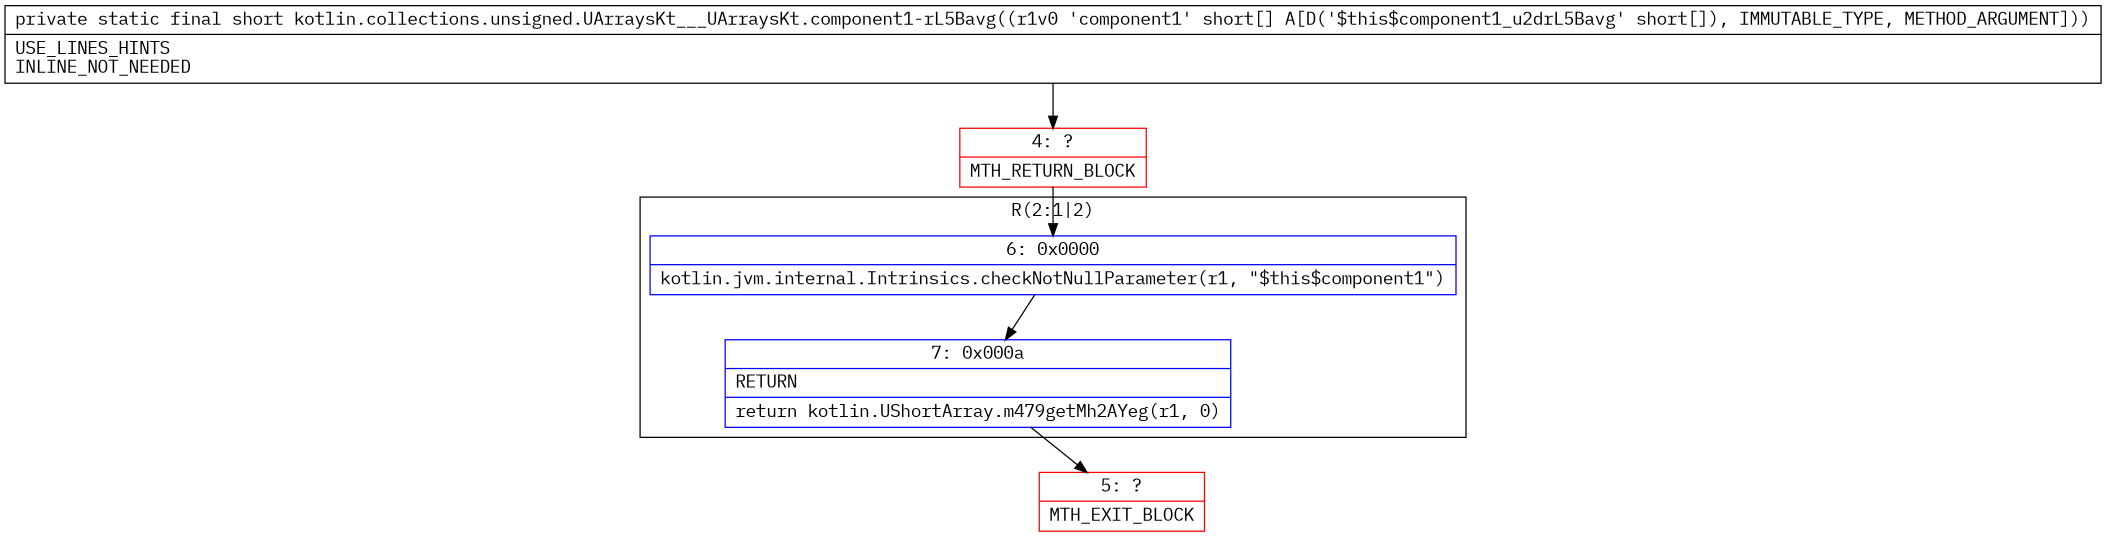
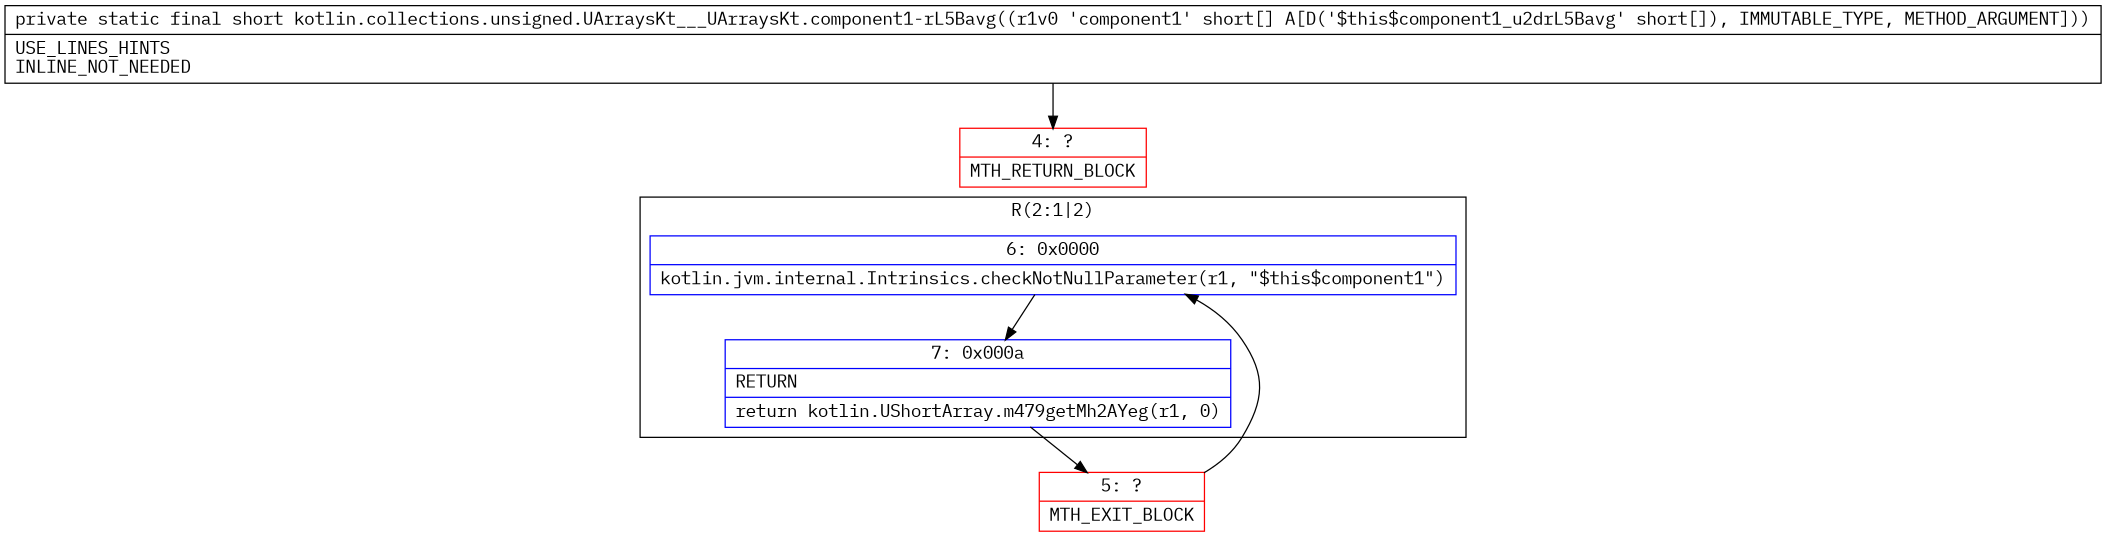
(1053, 205) -> (1259, 384)
